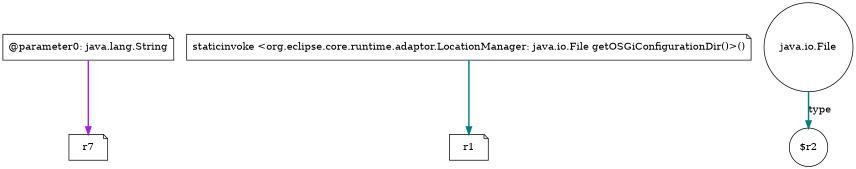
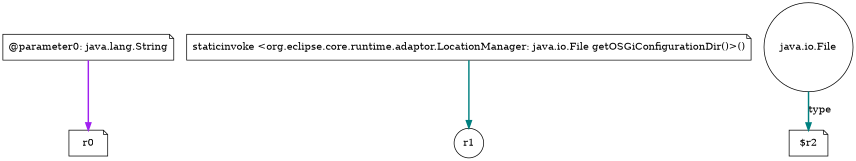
(88, 147) -> (88, 143)
(469, 147) -> (469, 143)
(809, 147) -> (809, 143)
